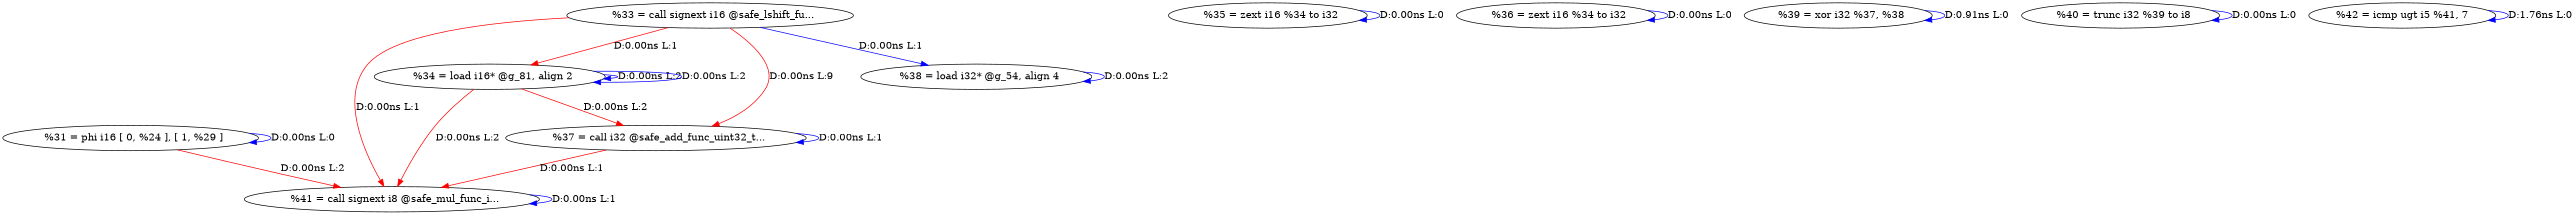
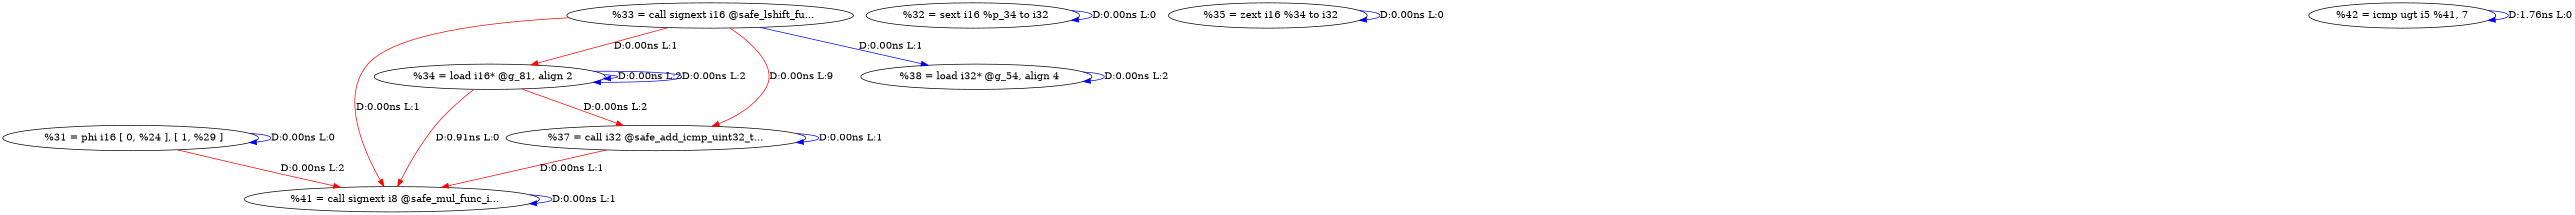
none -> (973, 15)
(1556, 15) -> none
(1838, 15) -> none
(2121, 15) -> none
(468, 138) -> (468, 138)
(656, 138) -> (656, 138)
